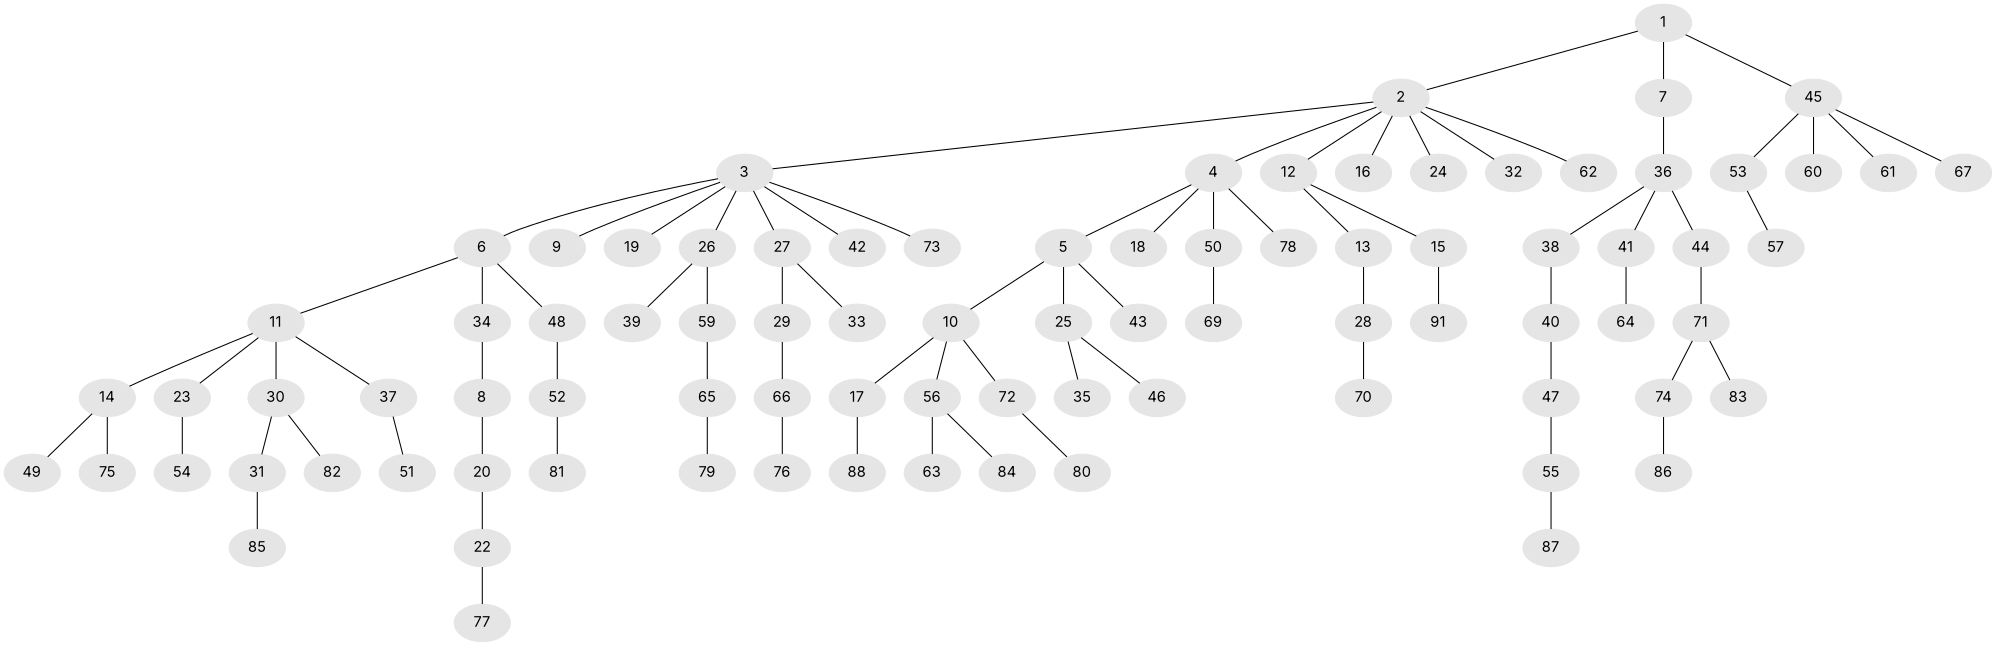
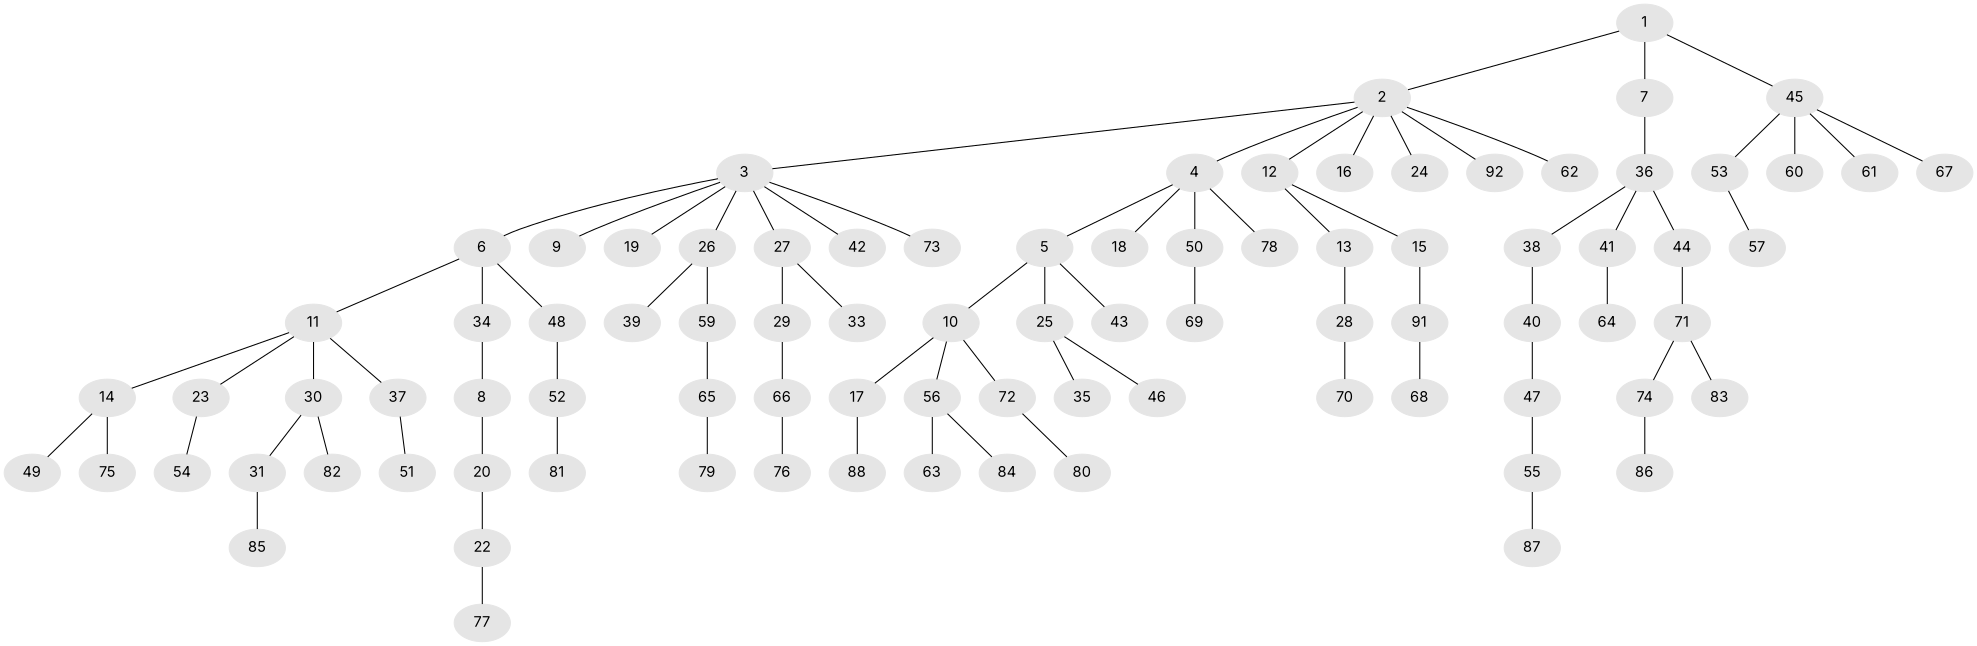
(1514, 173) -> (1495, 173)
none -> (1420, 398)
